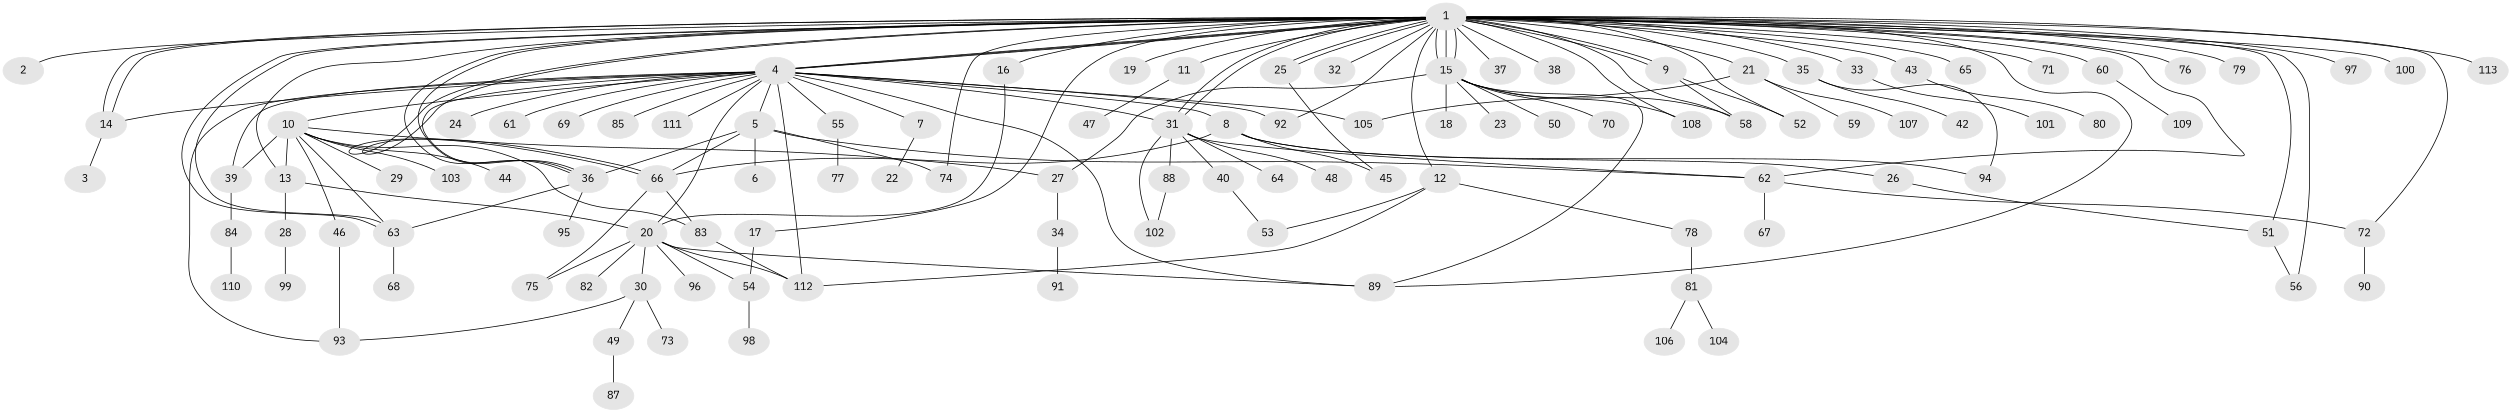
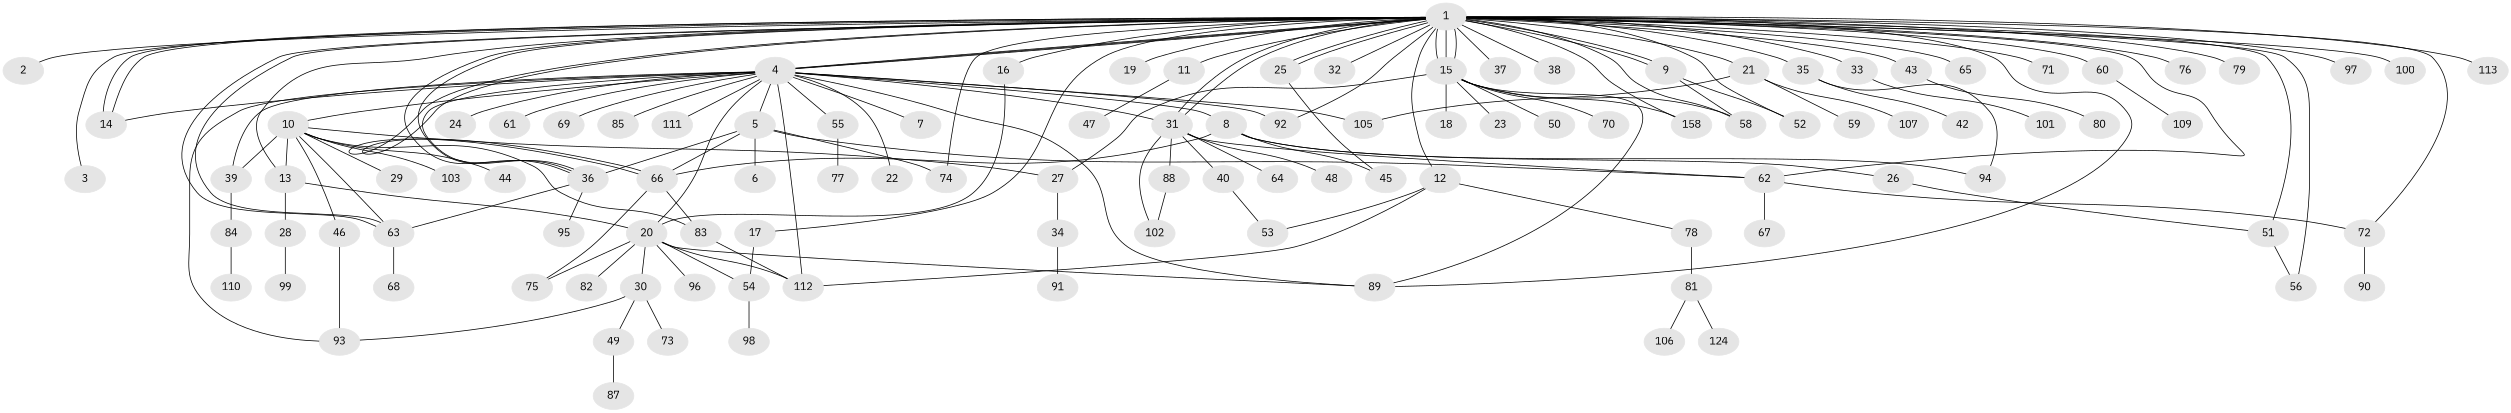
(1691, 125) -> (1691, 125)
(96, 152) -> (708, 25)
(905, 155) -> (858, 105)
(1719, 342) -> (1719, 342)
